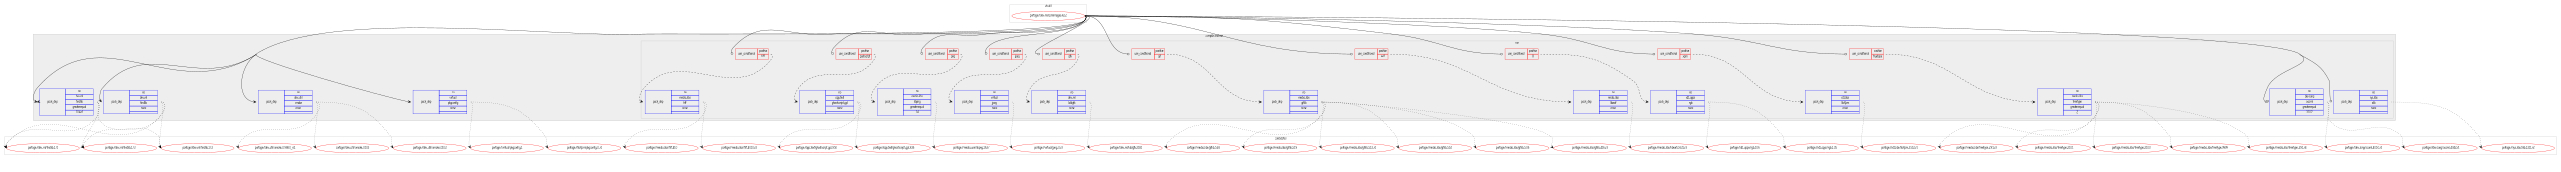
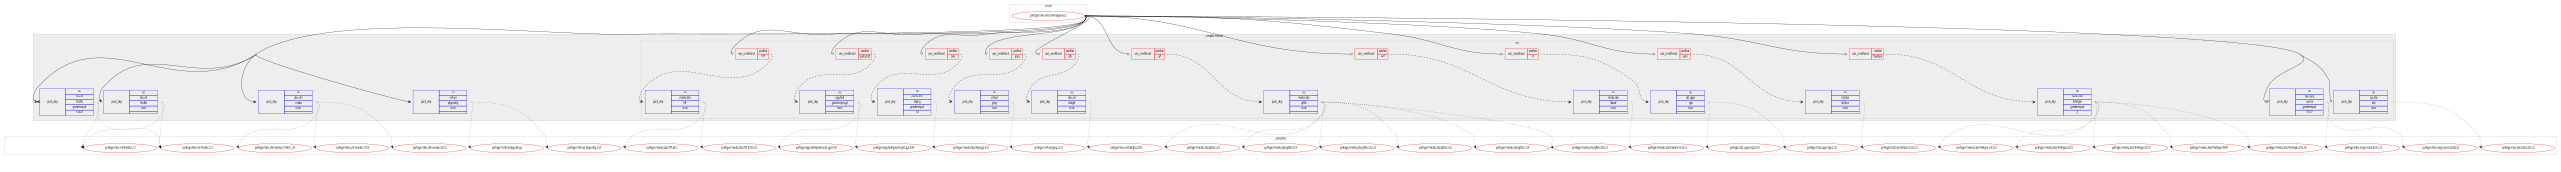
(43, 148) -> none
(584, 148) -> (584, 148)
(971, 148) -> (971, 148)
(1126, 148) -> (1126, 148)
(1203, 148) -> (1203, 148)
